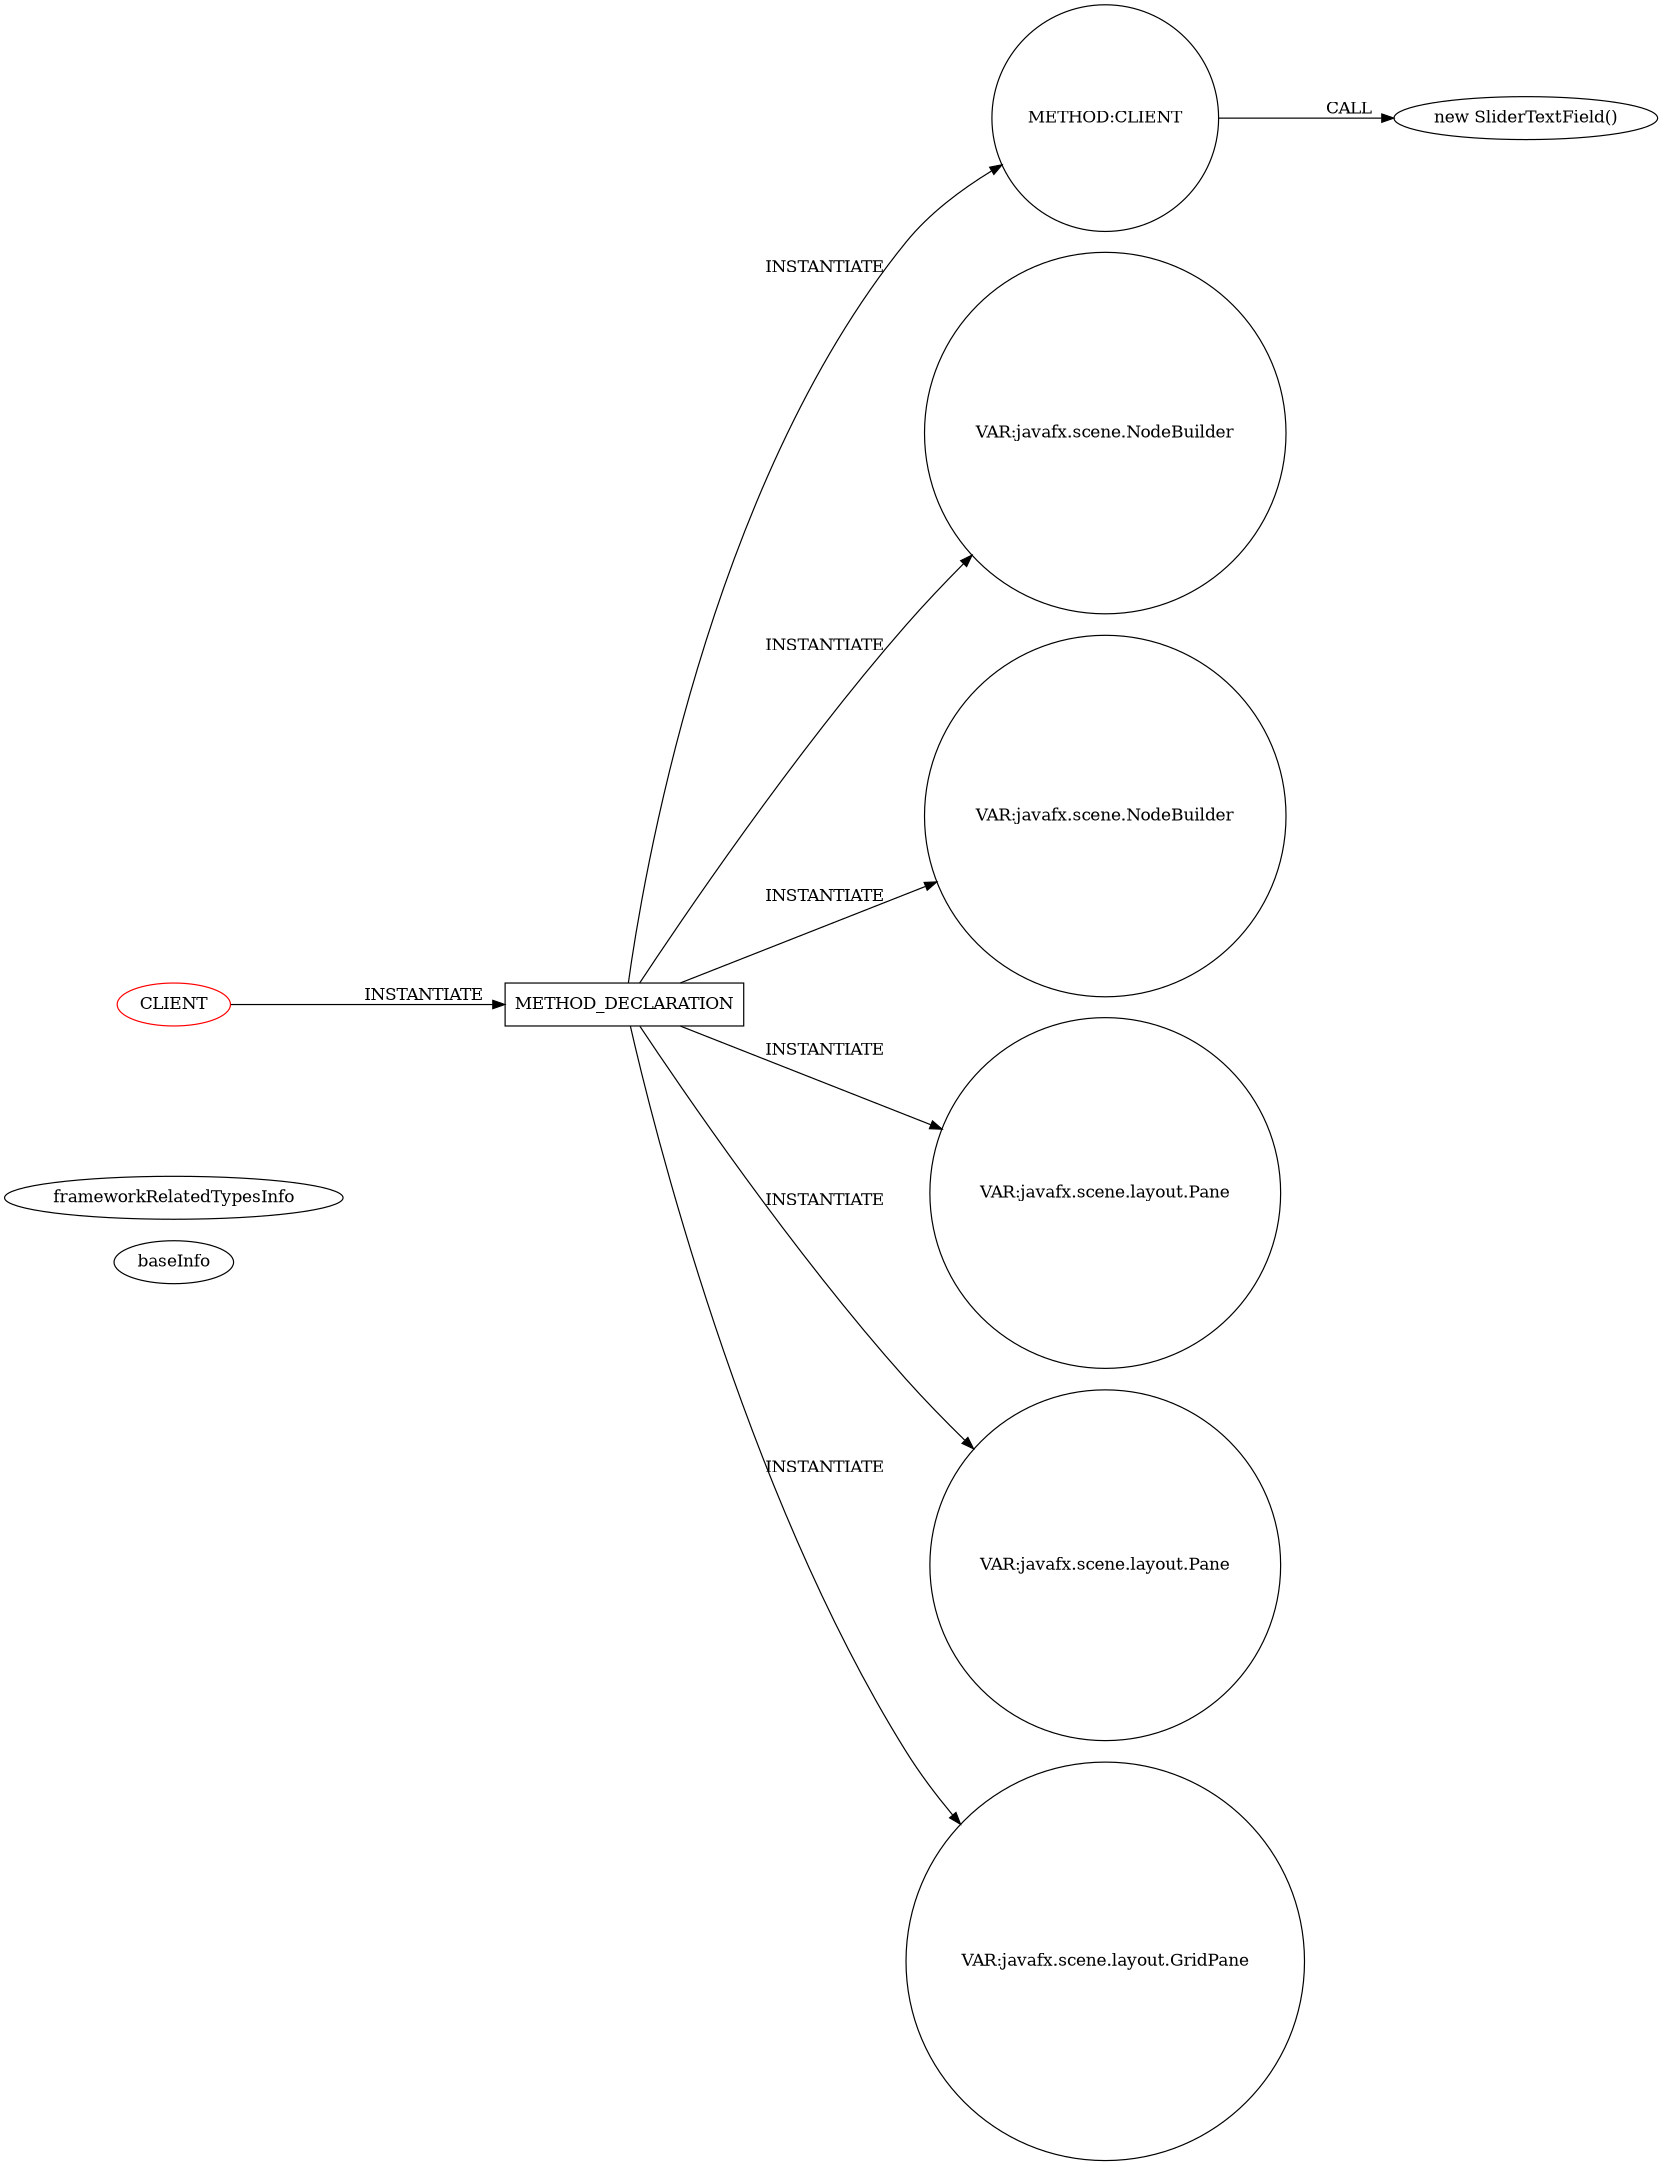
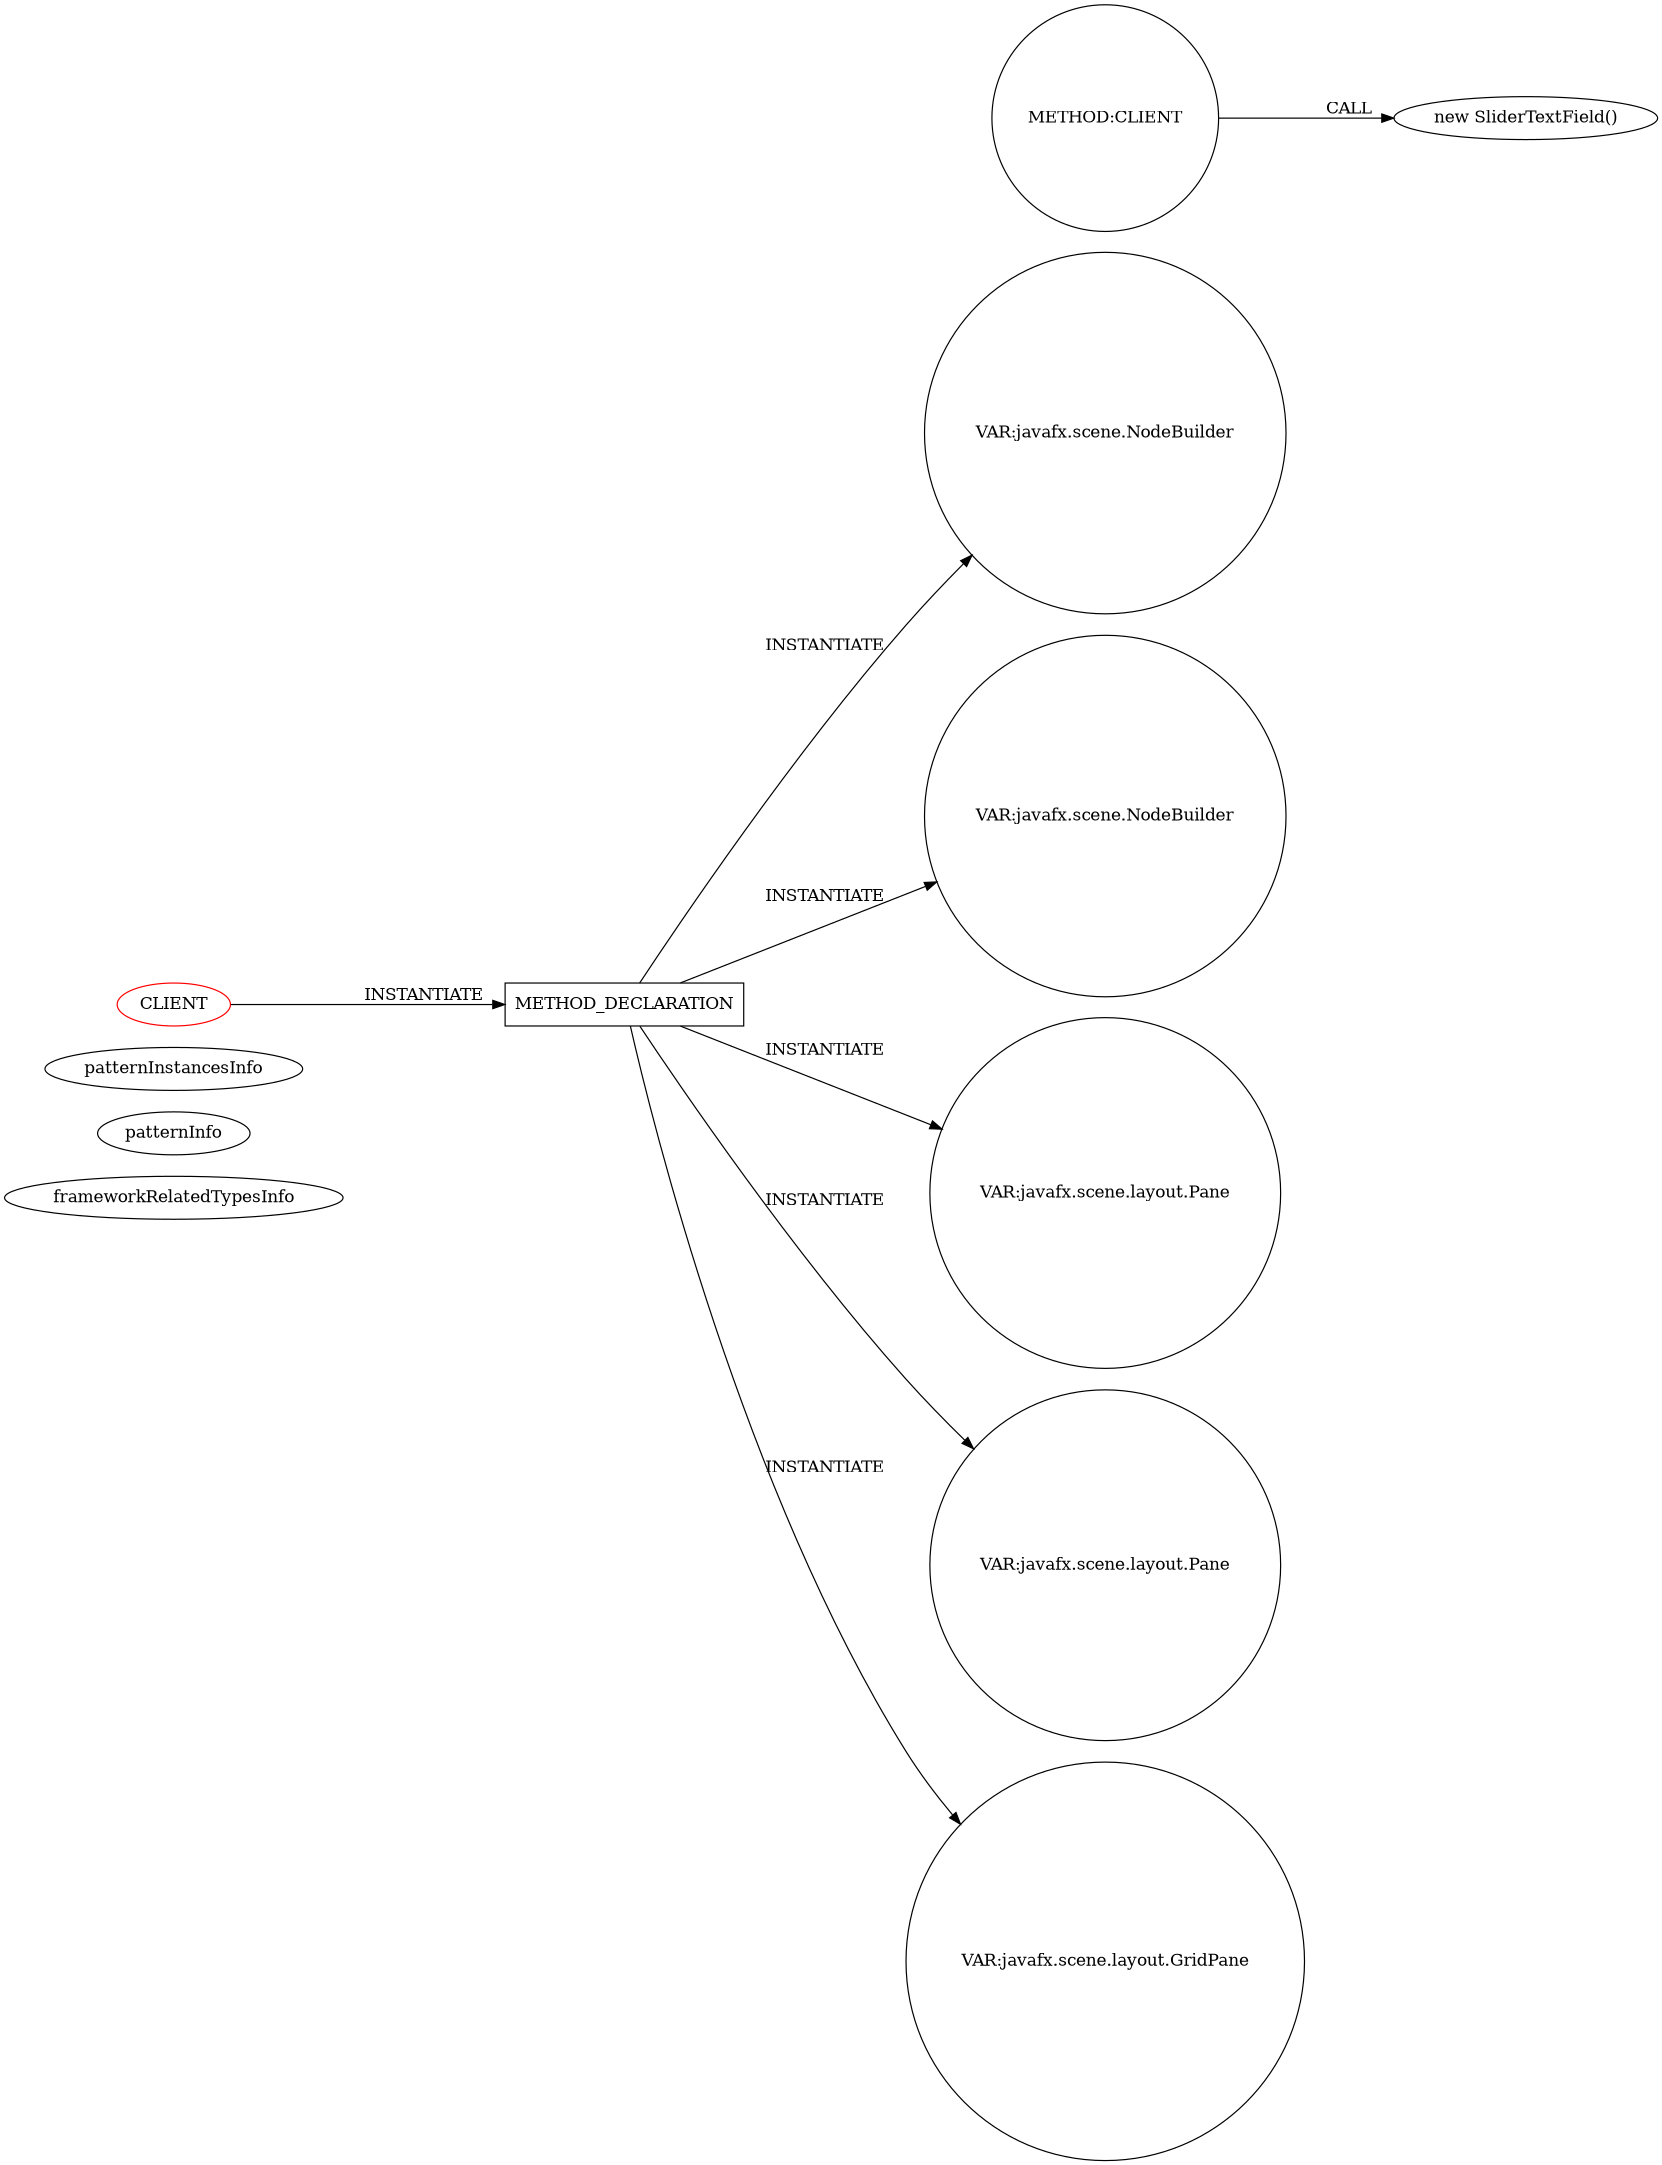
(741, 542) -> none
none -> (174, 1069)
none -> (174, 1133)
(174, 1262) -> none
